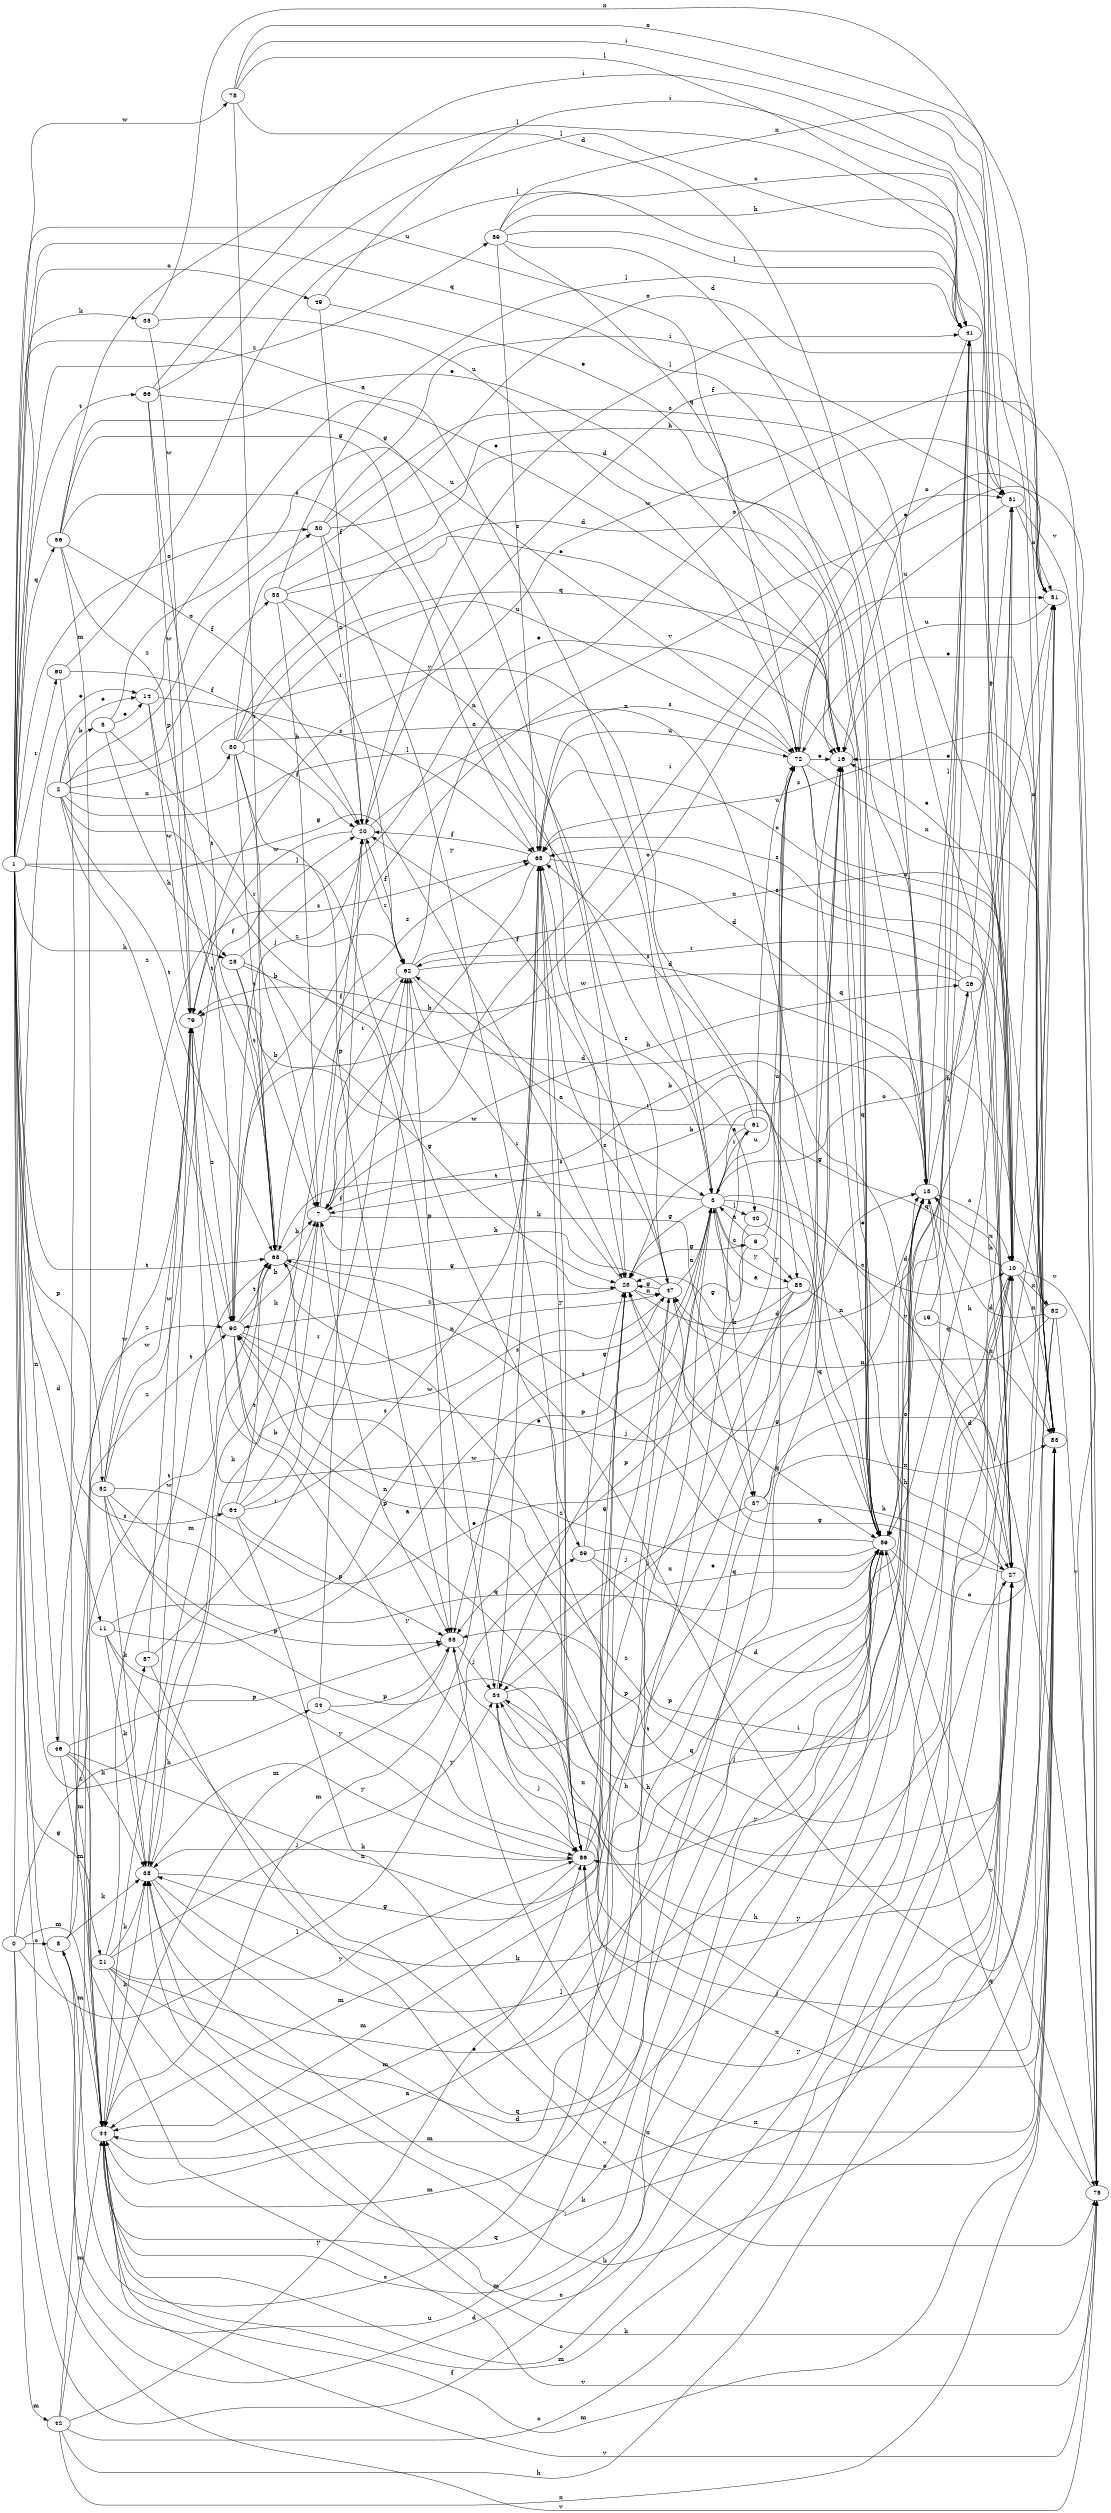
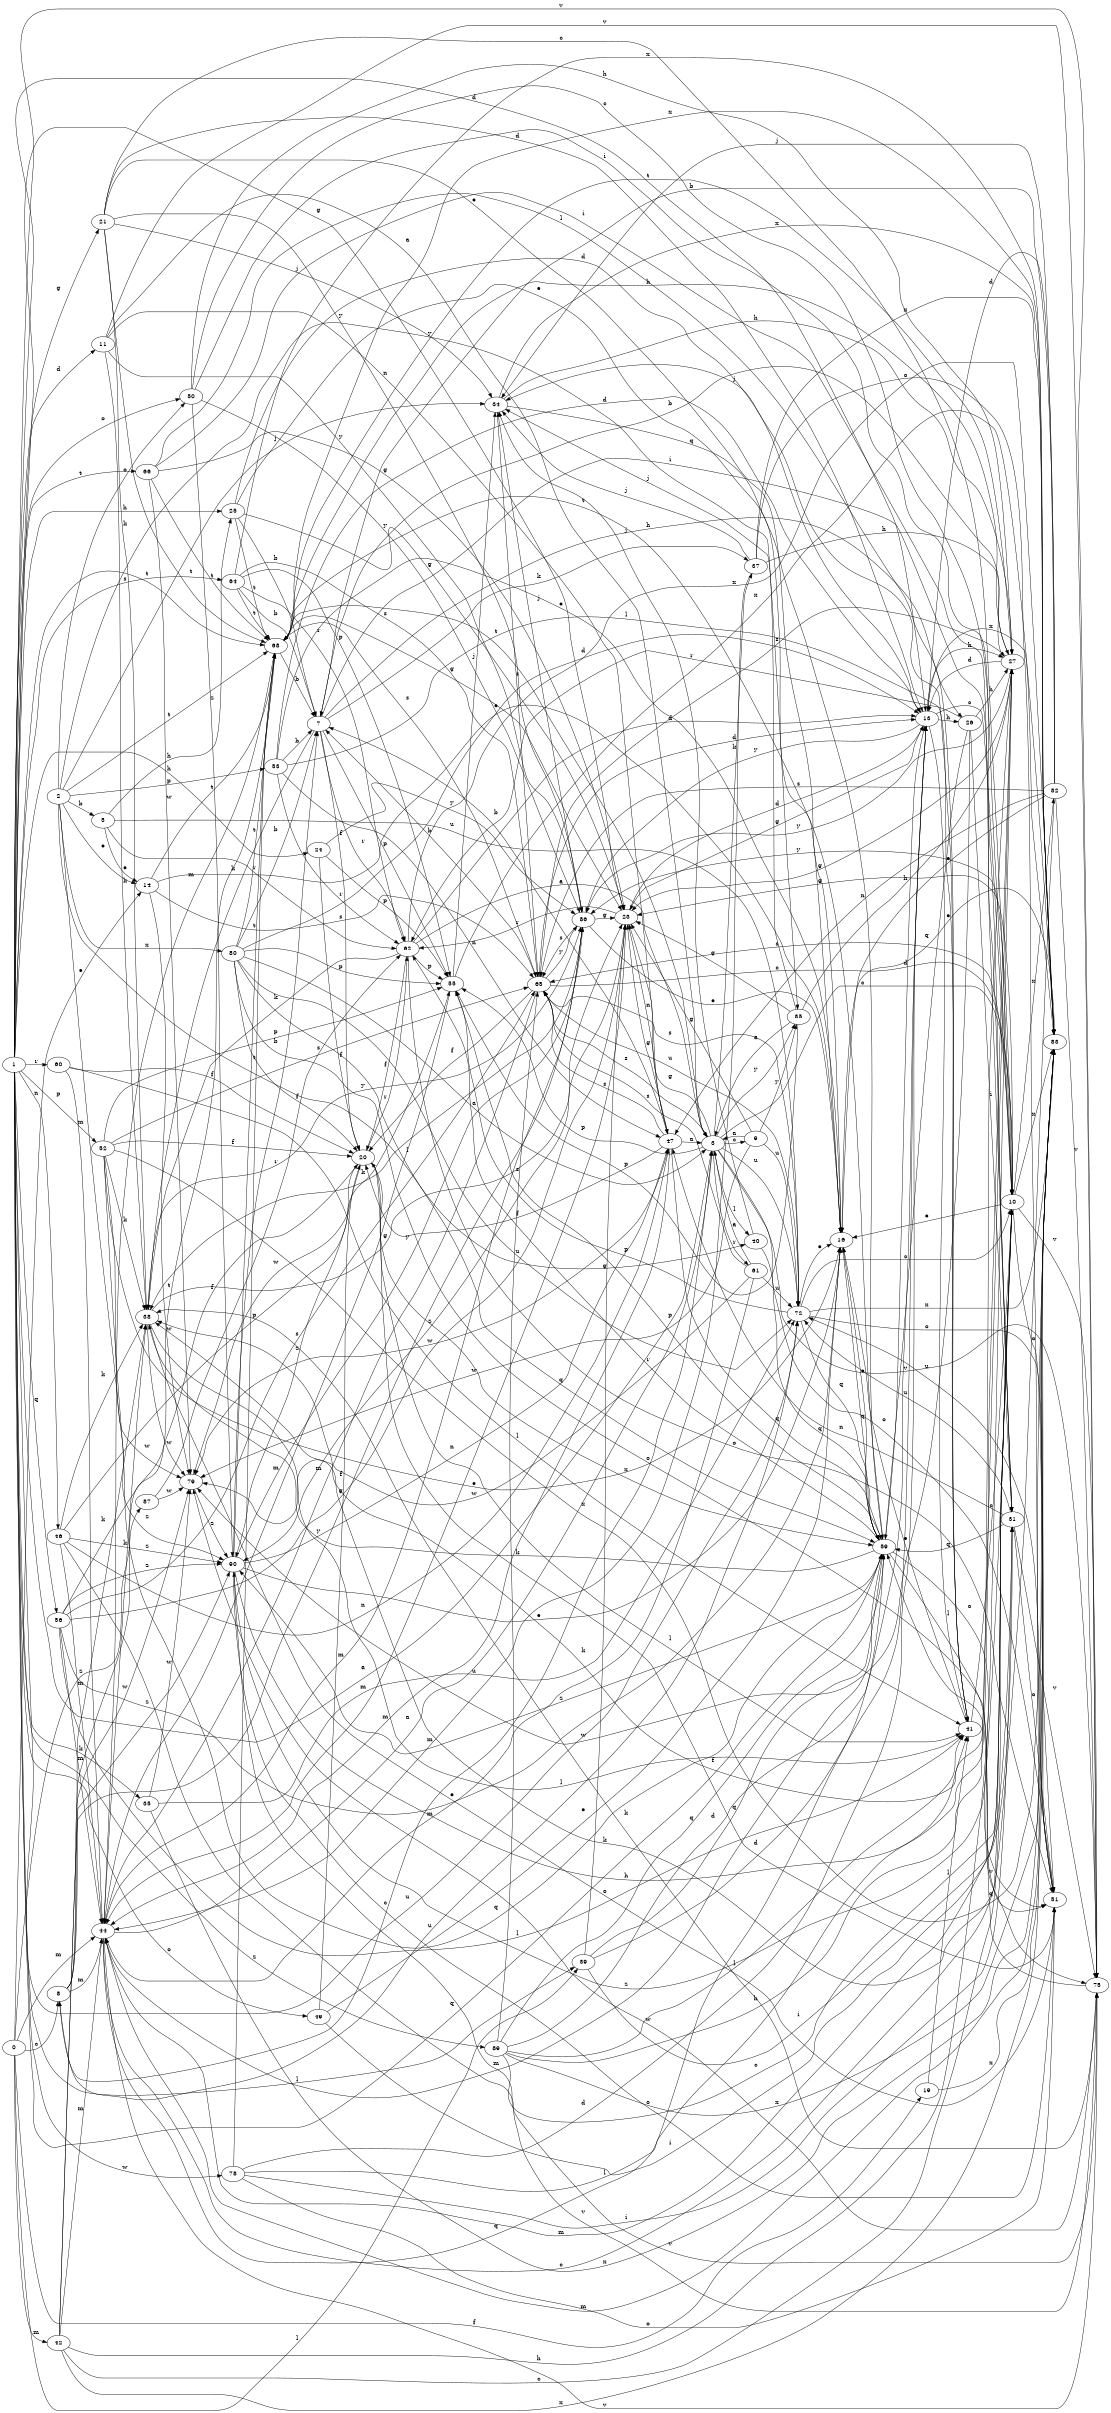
(346, 677) -> (219, 1007)
(583, 2101) -> none
(472, 2372) -> (370, 2323)
